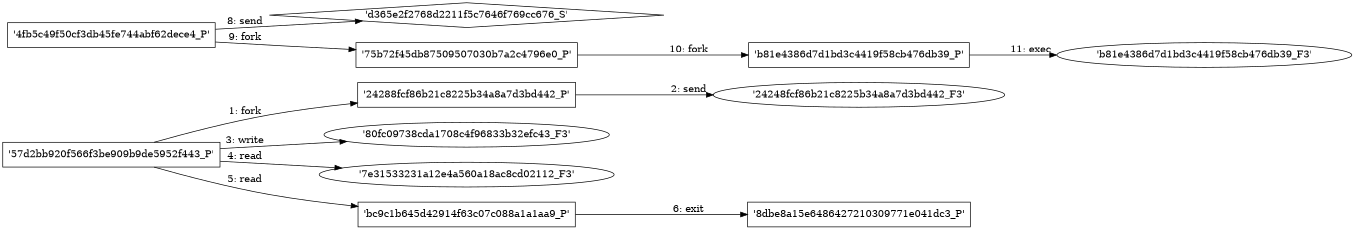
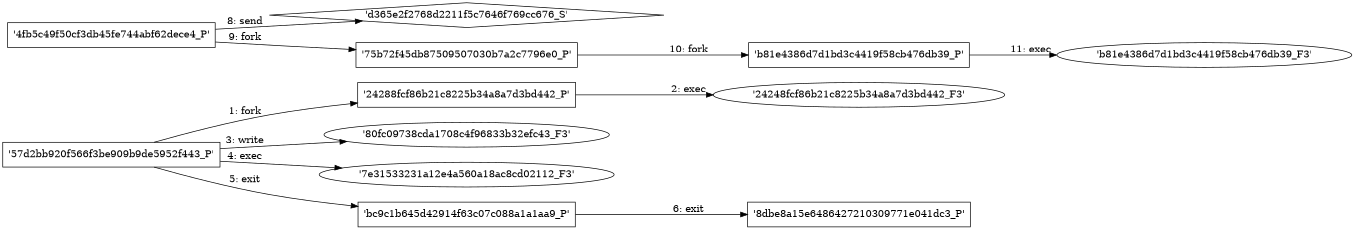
(467, 55) -> (467, 55)
(689, 90) -> (689, 90)
(245, 156) -> (245, 156)
(245, 180) -> (245, 180)
